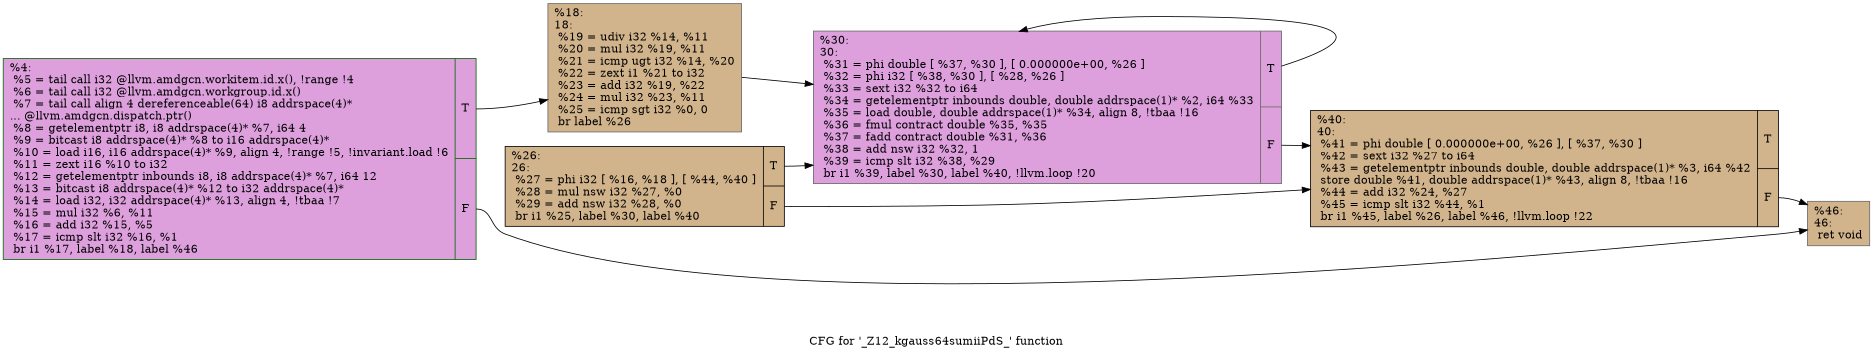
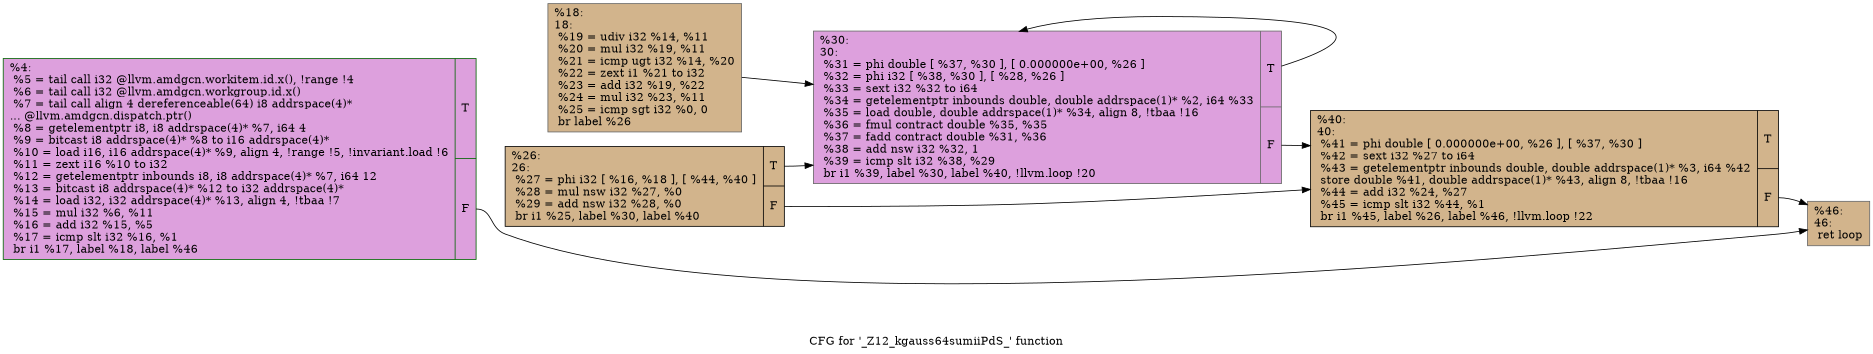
(508, 107) -> none
(1839, 235) -> (1839, 235)
